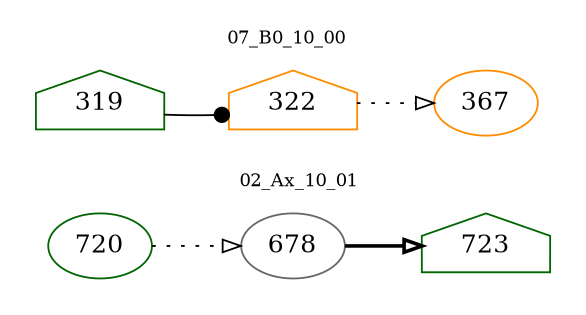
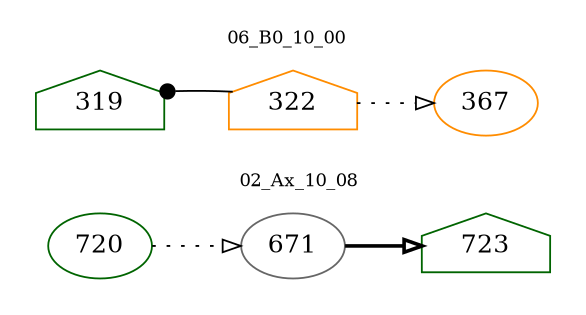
(287, 39) -> (287, 39)
(189, 115) -> (204, 91)
(299, 182) -> (299, 182)
(293, 246) -> (293, 246)
